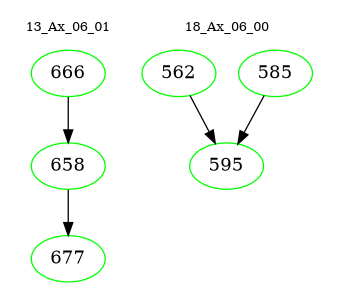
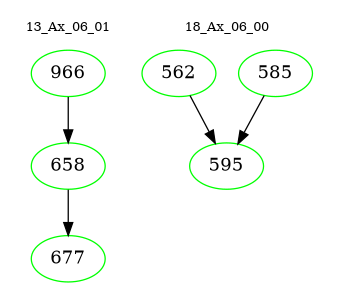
(68, 73) -> (68, 73)
